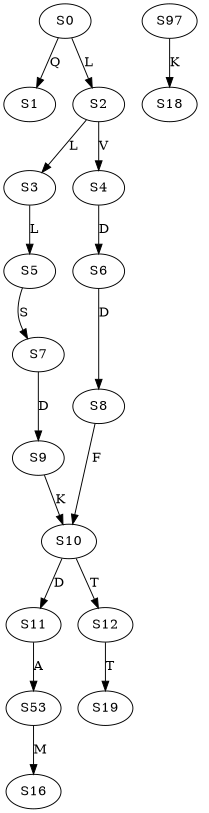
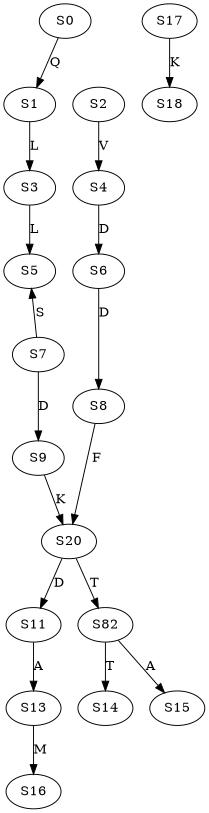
(170, 21) -> (170, 21)
(80, 58) -> none
(67, 142) -> (30, 141)
(18, 309) -> (35, 318)
(69, 541) -> (69, 541)
(105, 625) -> (105, 625)
(34, 708) -> (34, 708)
(105, 708) -> (105, 708)
none -> (177, 708)
